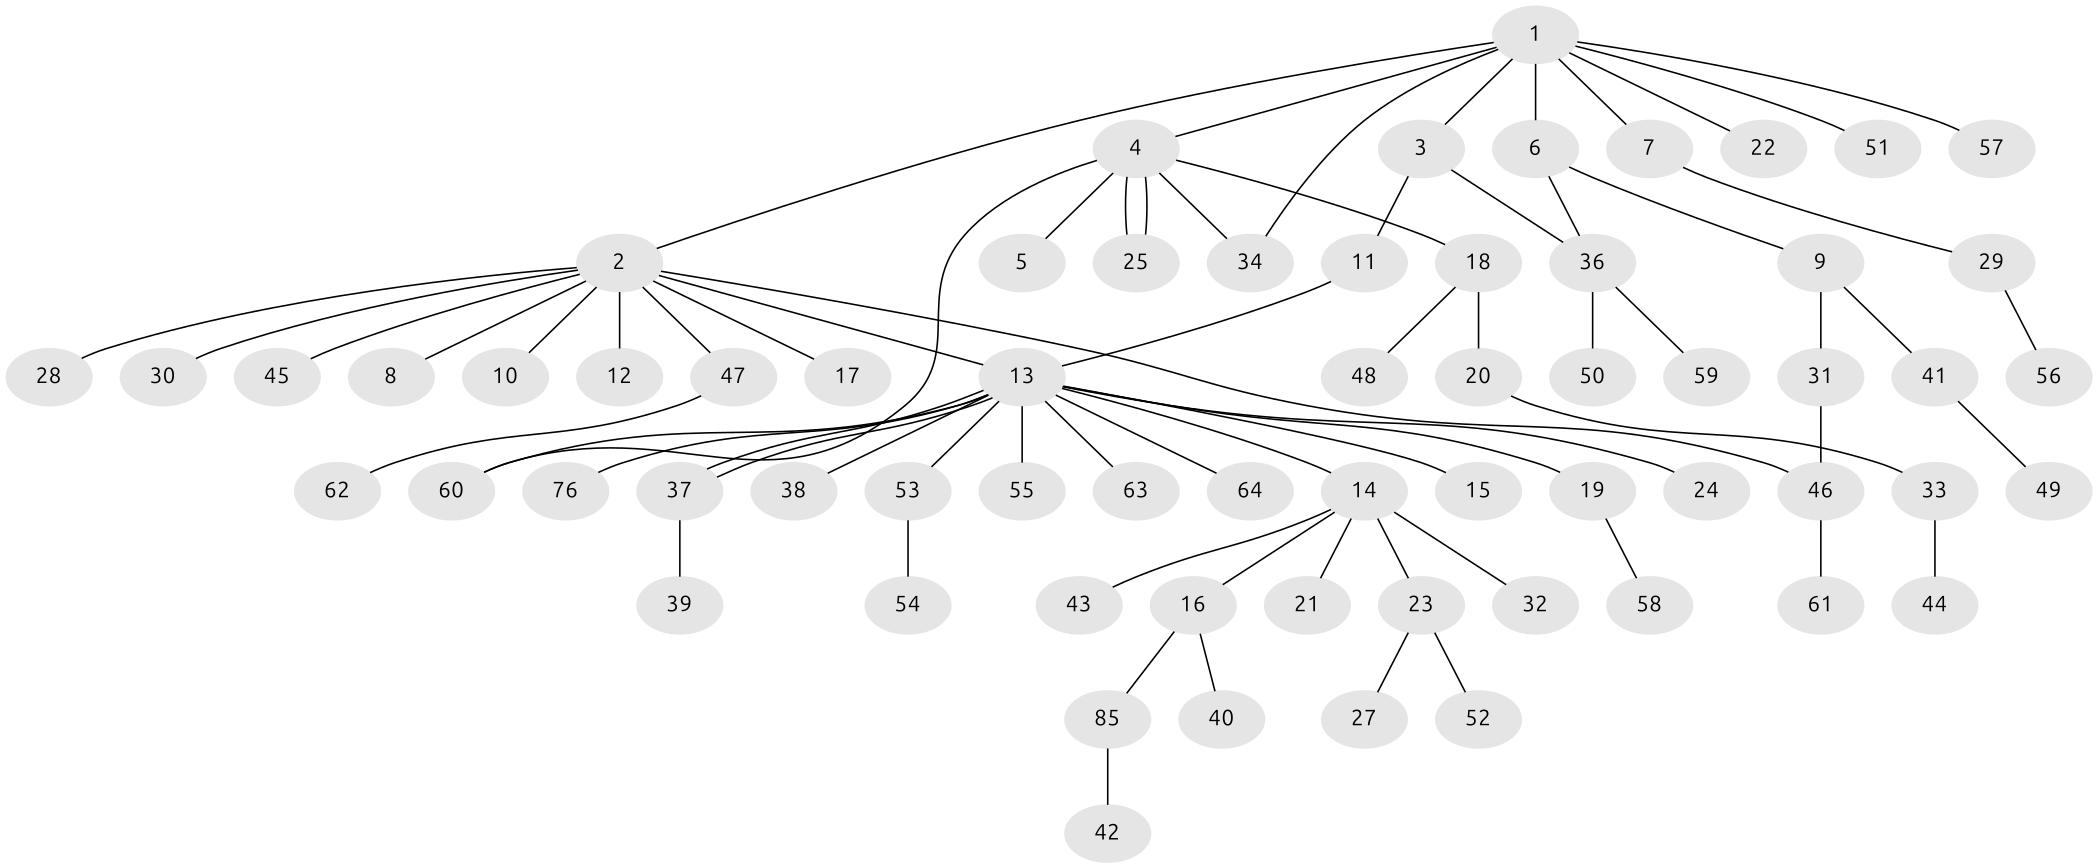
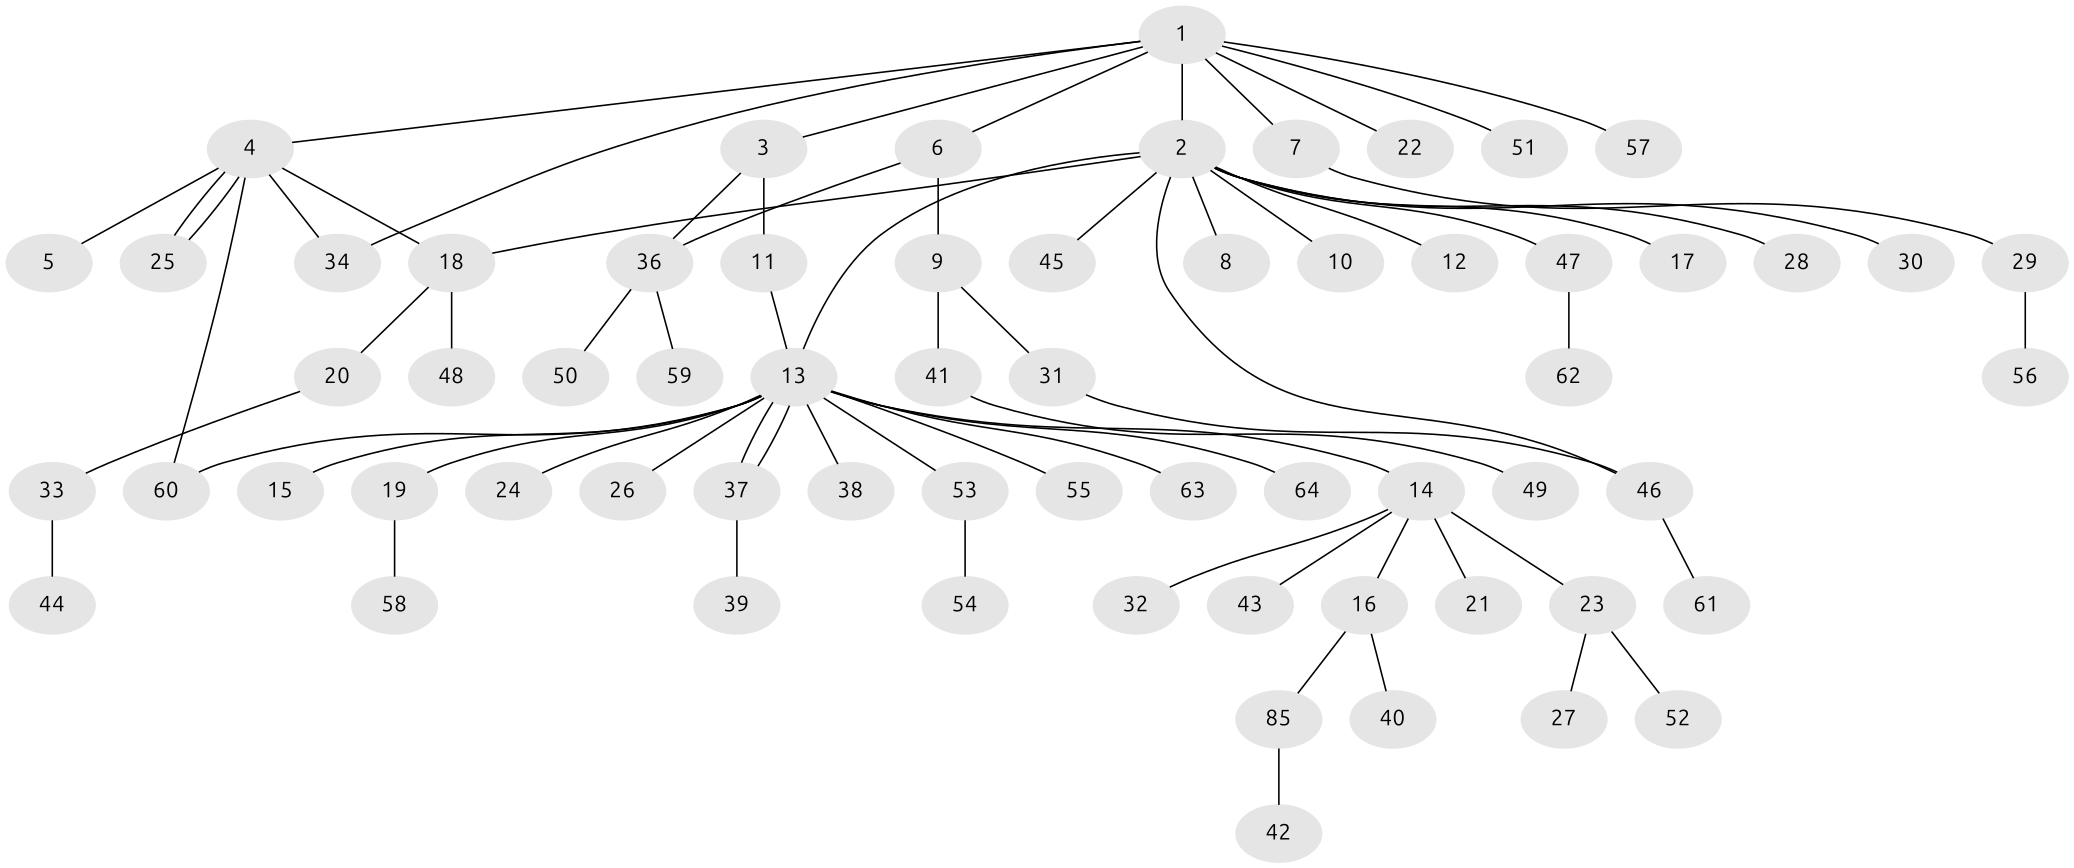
none -> (832, 199)
(566, 491) -> (623, 491)
